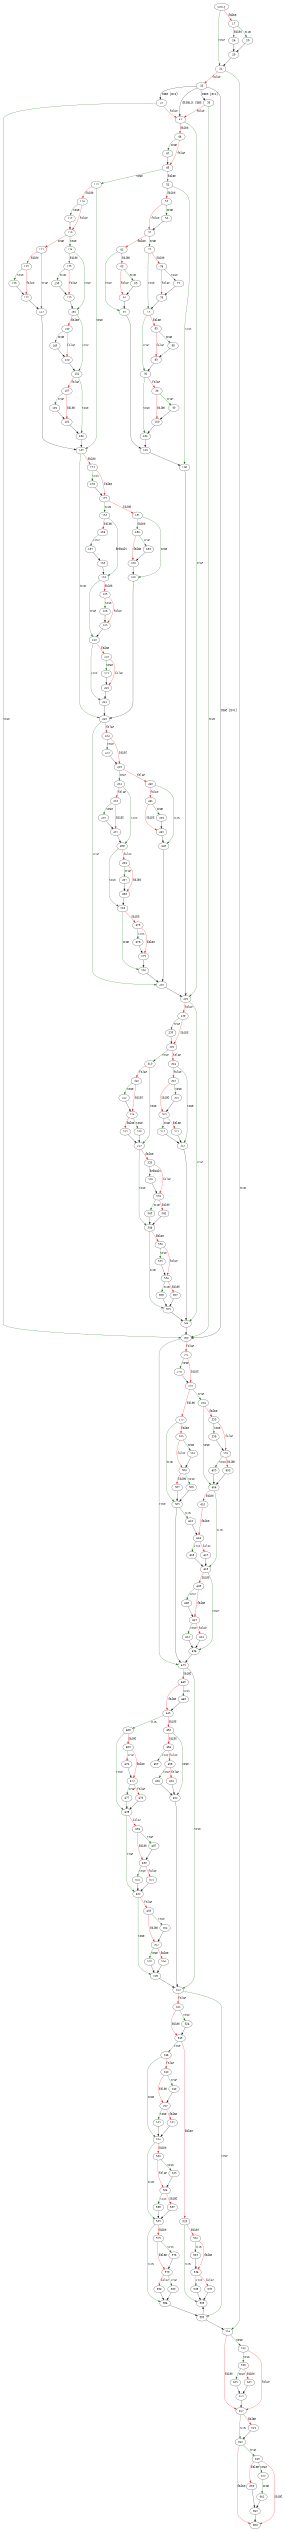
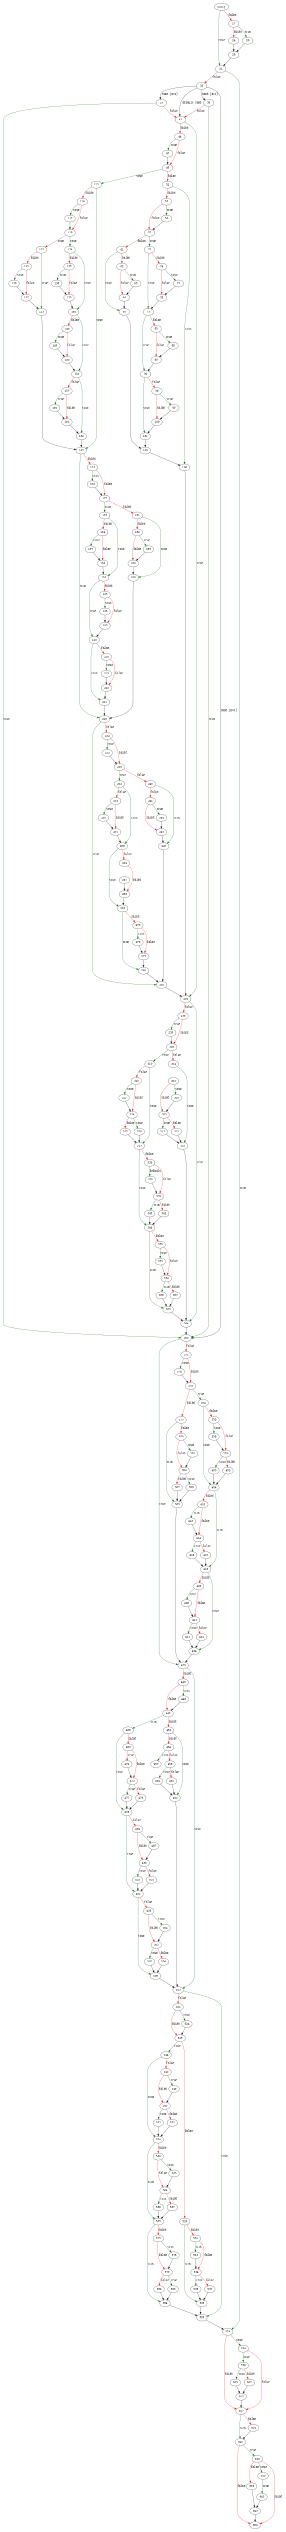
none -> (103, 547)
(121, 549) -> (121, 549)
(124, 871) -> none
(173, 1071) -> none
(183, 1512) -> (194, 1511)
(203, 2312) -> (201, 2310)
